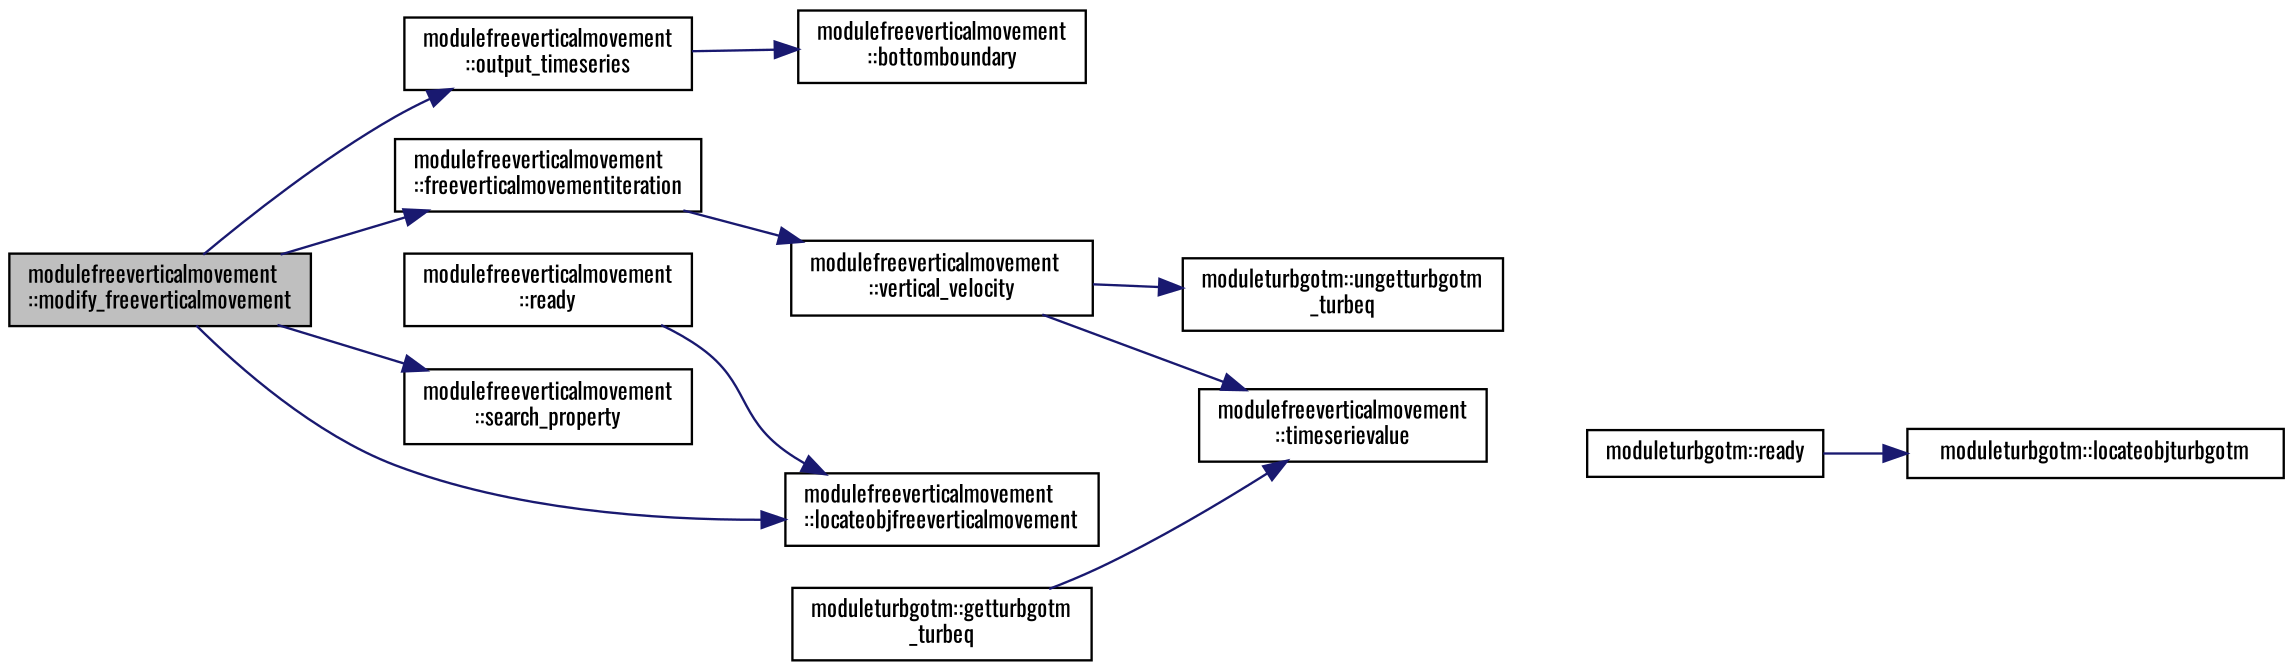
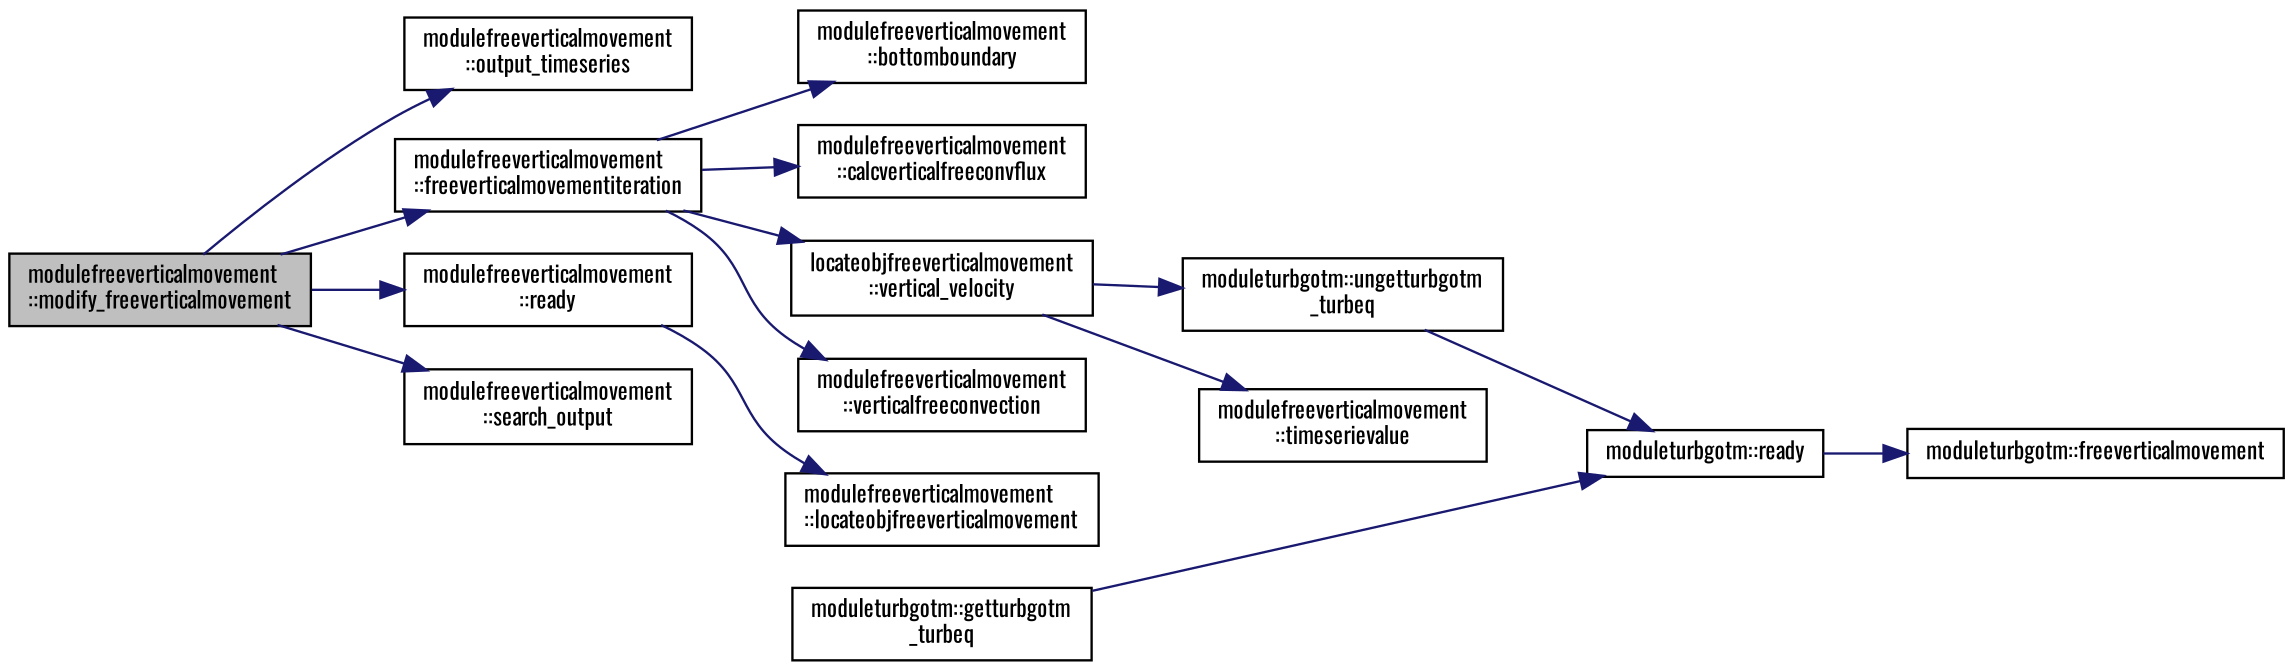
(733, 50) -> (734, 115)
none -> (942, 161)
(942, 278) -> (942, 278)
none -> (1528, 376)
none -> (942, 395)
(548, 407) -> (548, 407)
(2096, 453) -> (2096, 453)
(456, 485) -> (346, 290)
(1161, 536) -> (1336, 536)
